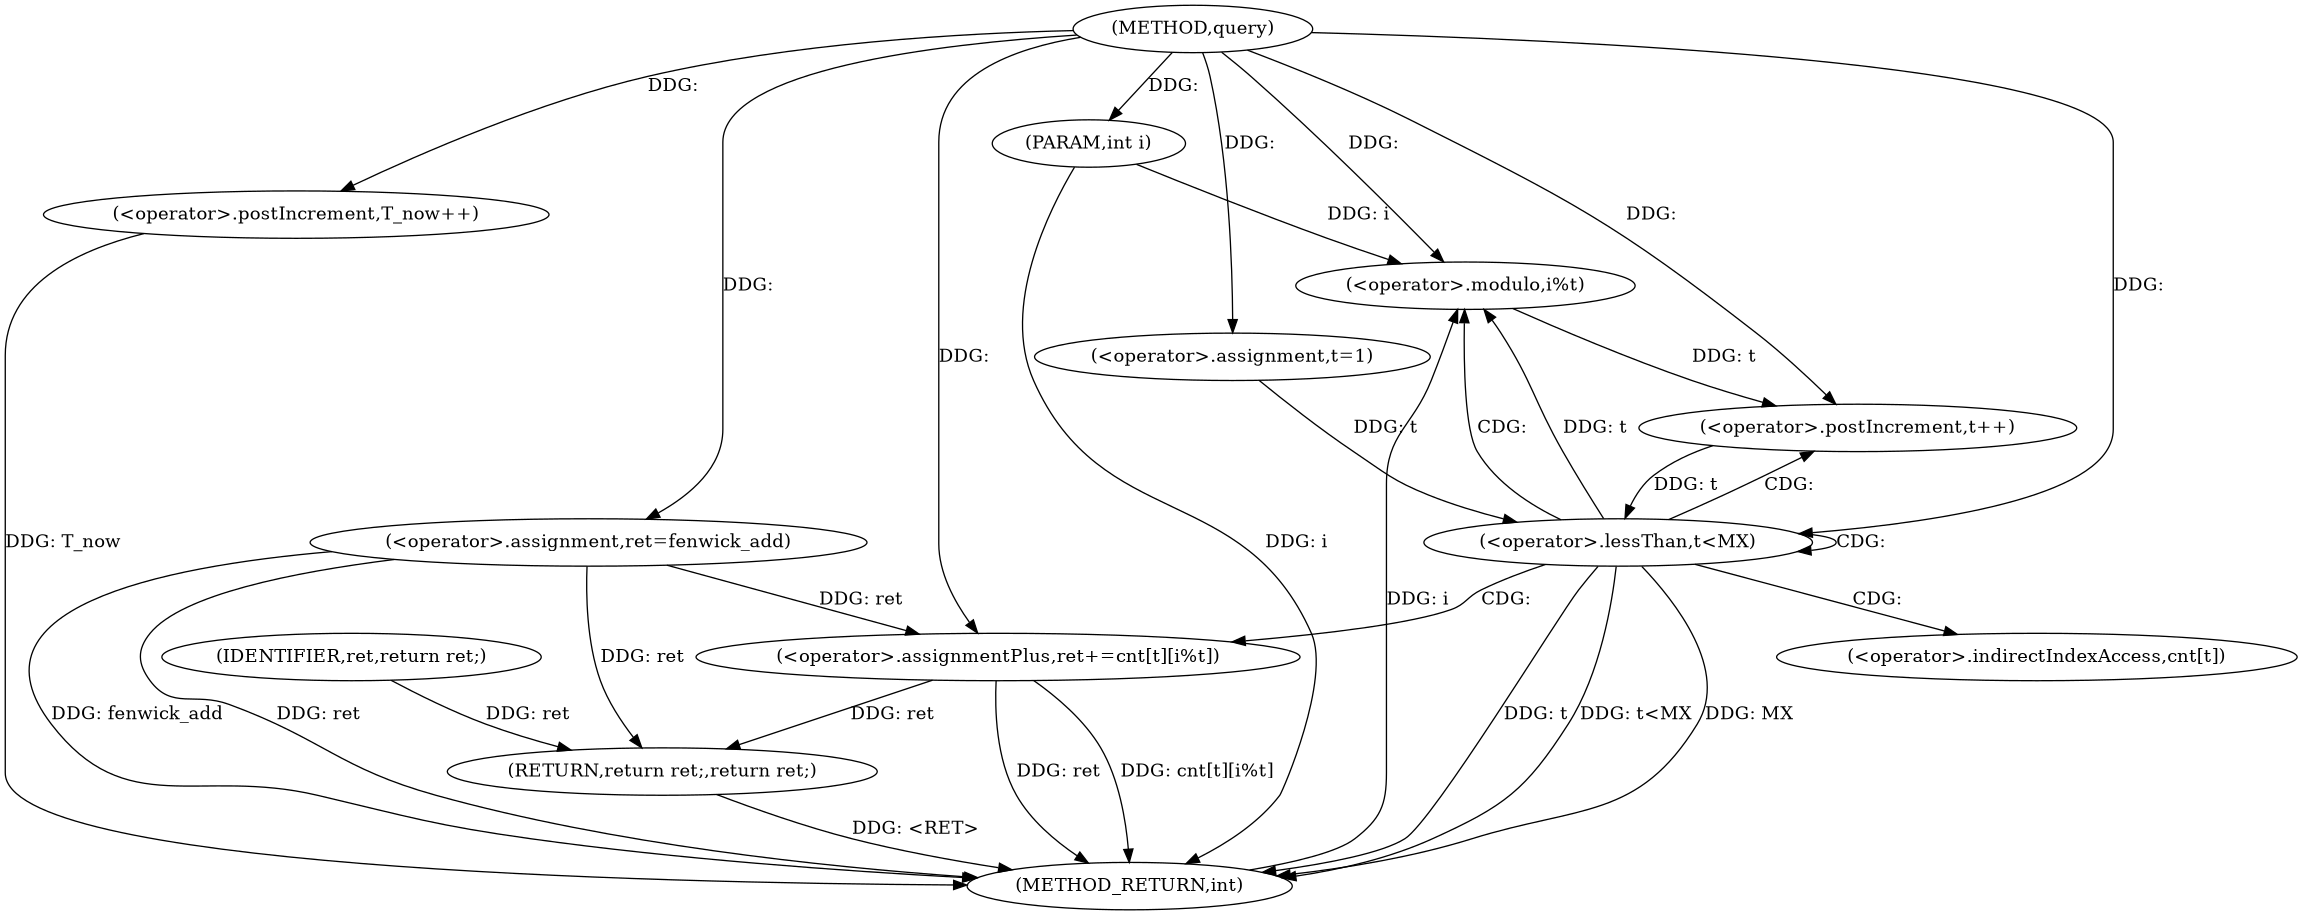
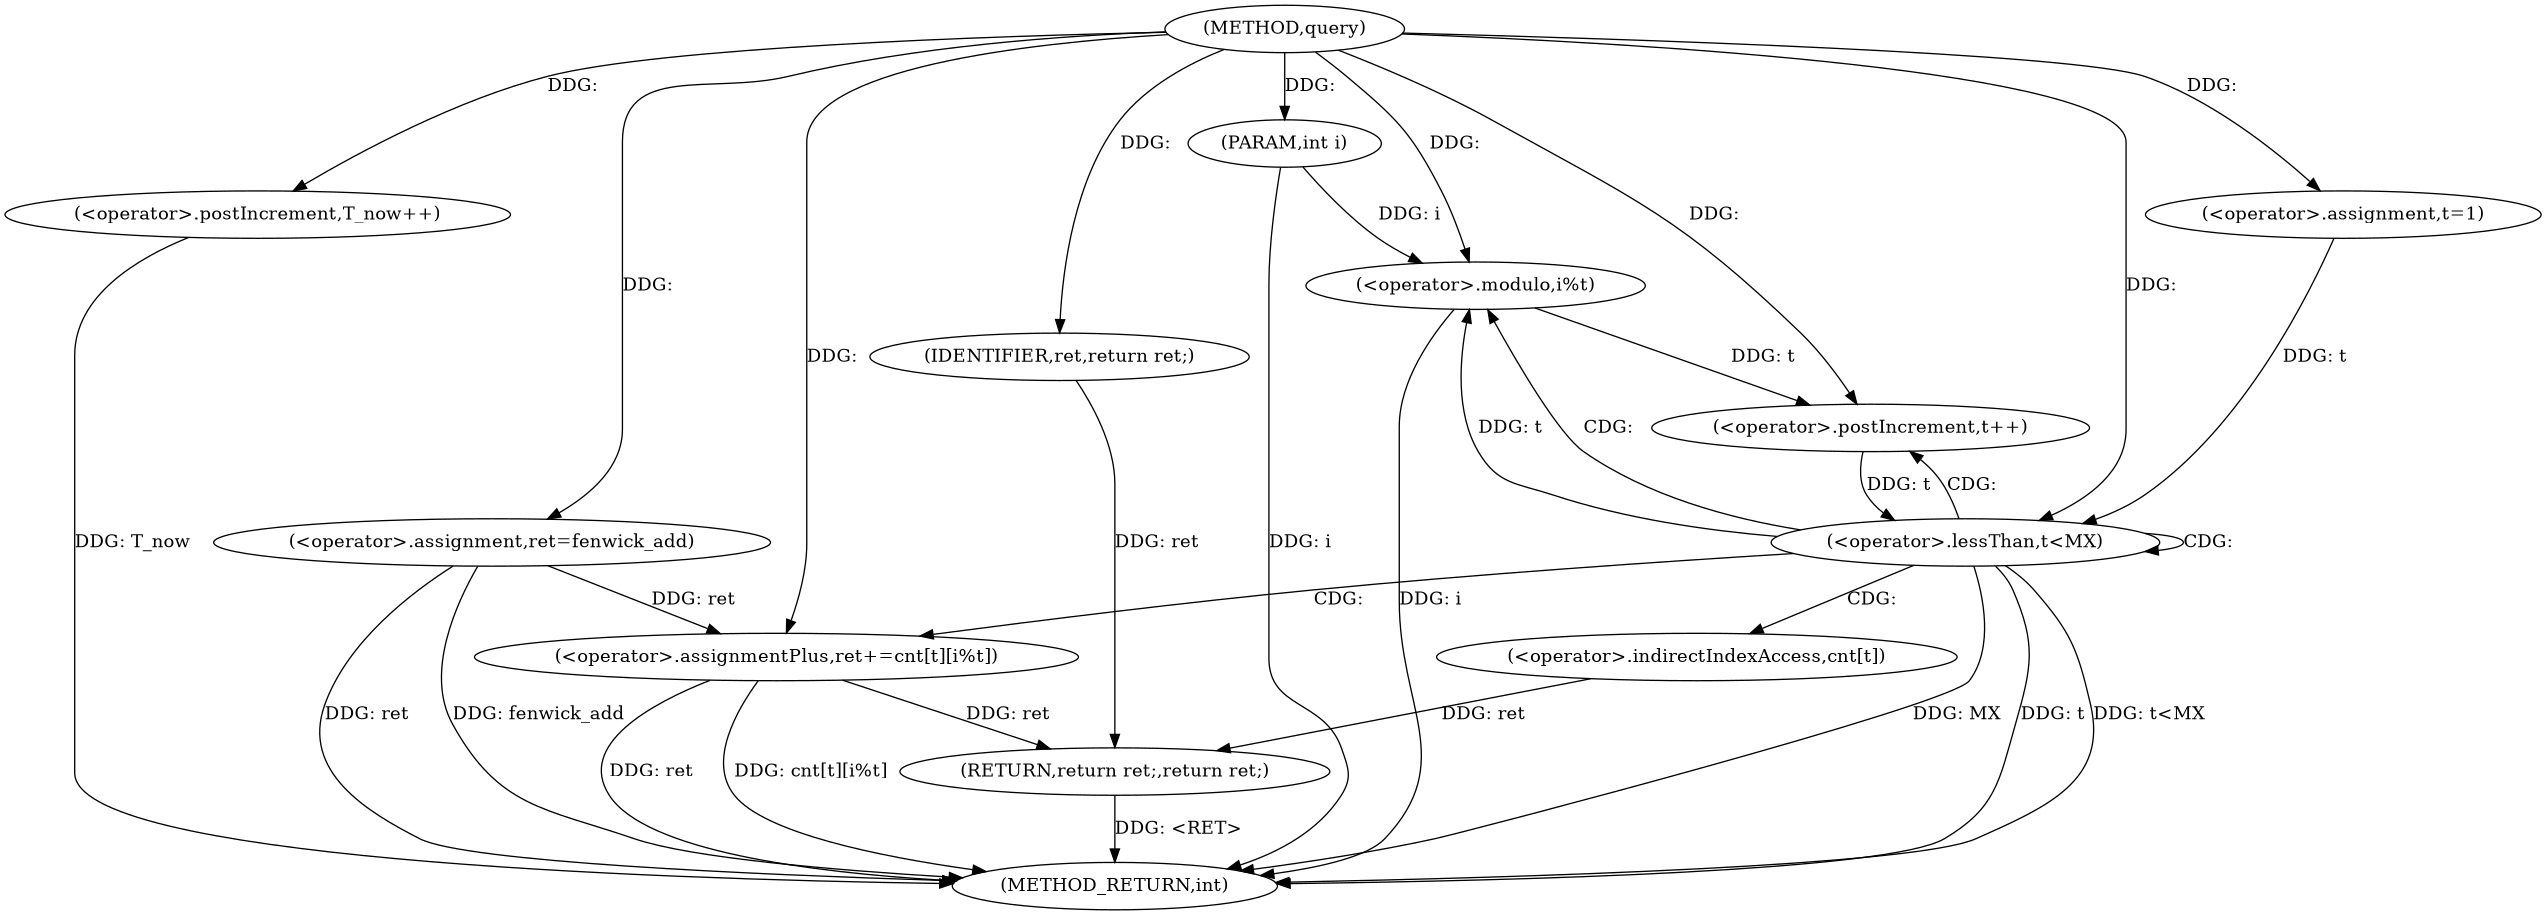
none -> (1098, 156)
(1386, 634) -> (1401, 632)
(594, 657) -> (1401, 715)
